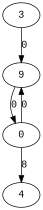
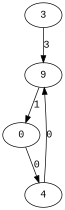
(24, 45) -> (46, 45)
(14, 105) -> (37, 105)
(21, 109) -> (46, 139)
(24, 165) -> (37, 165)
